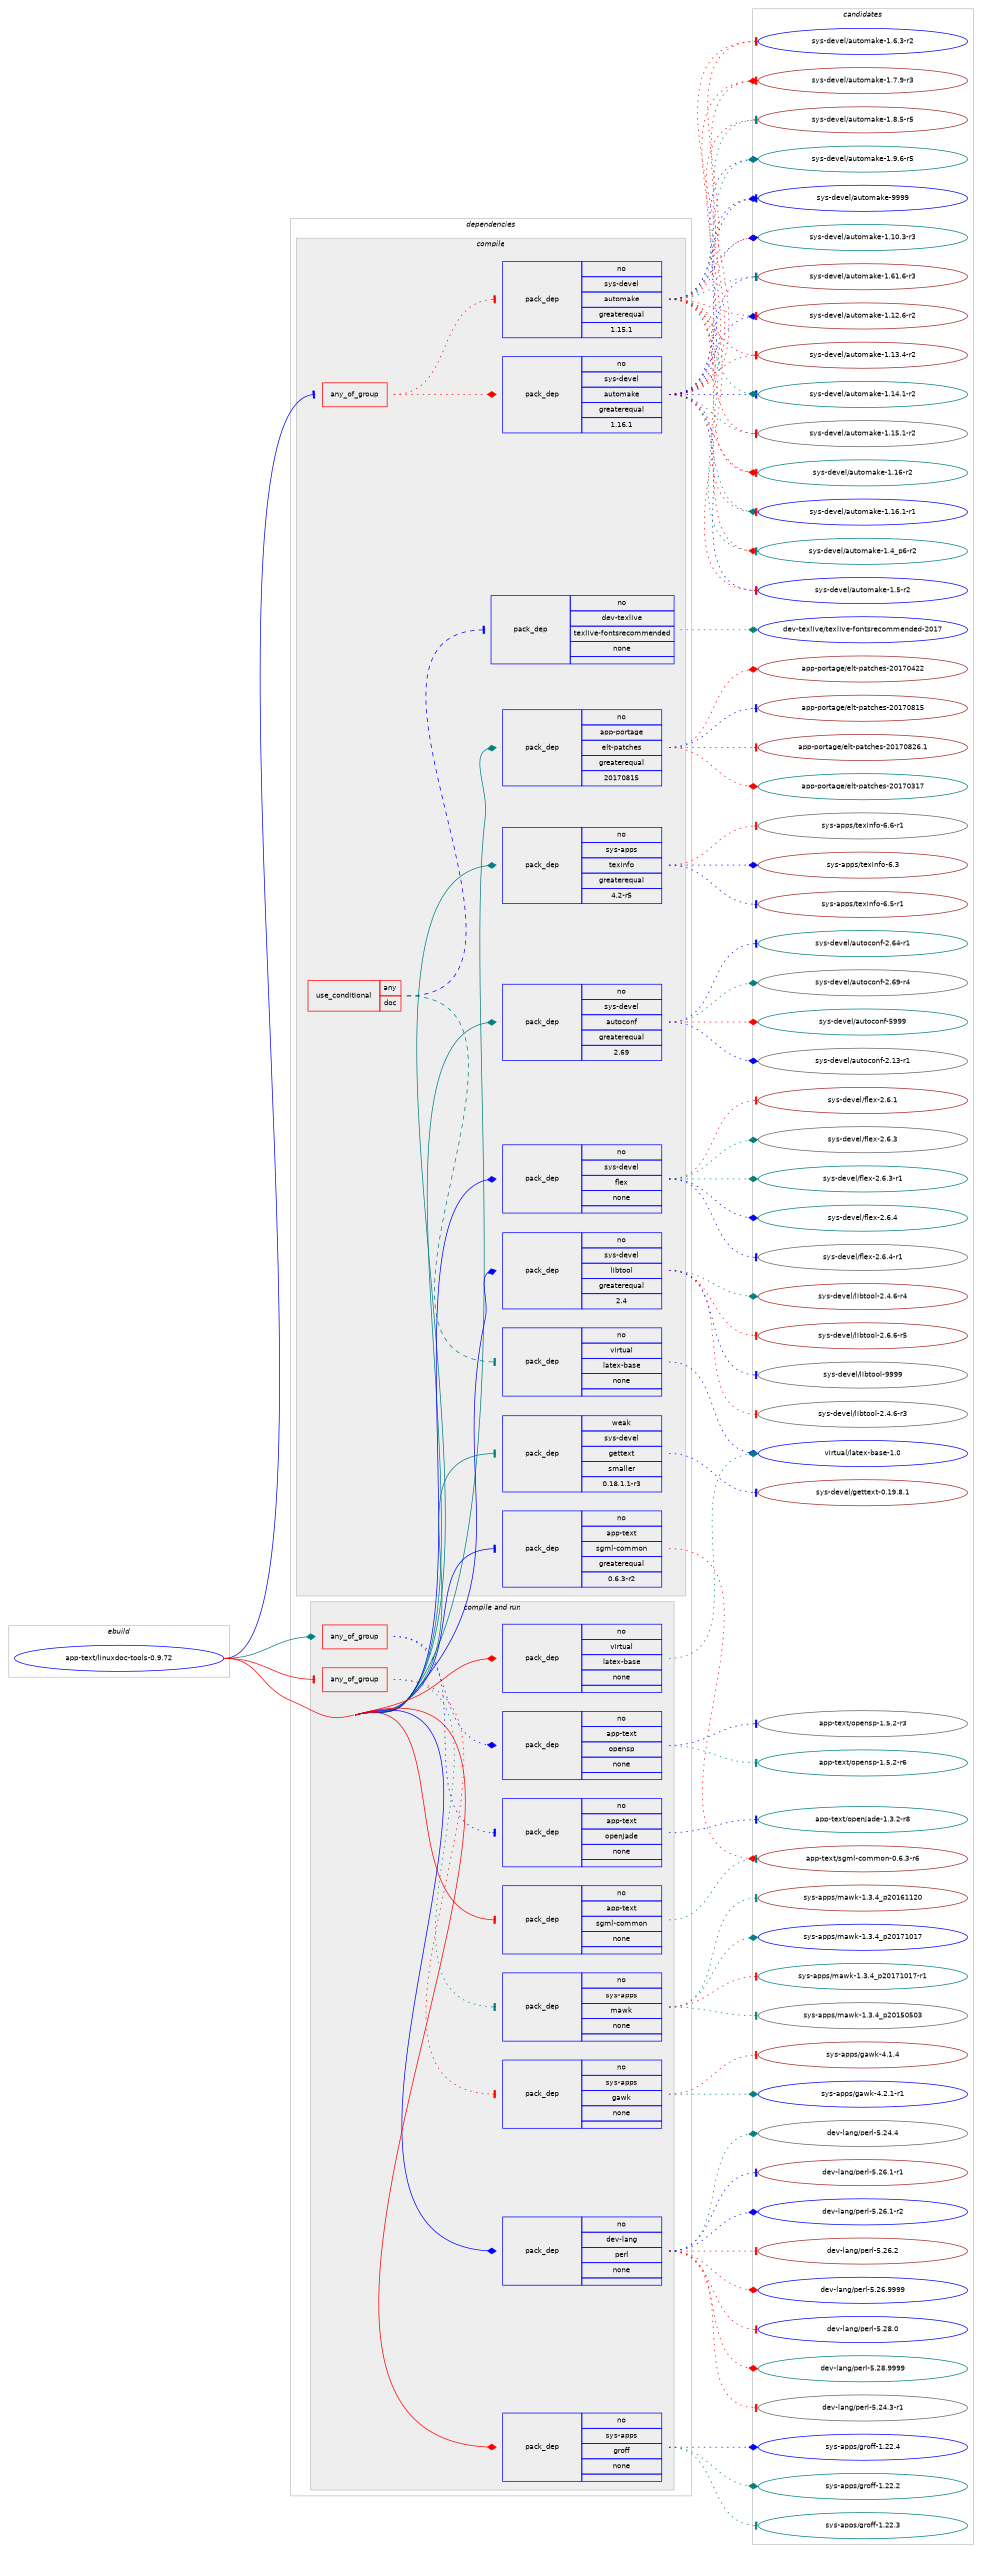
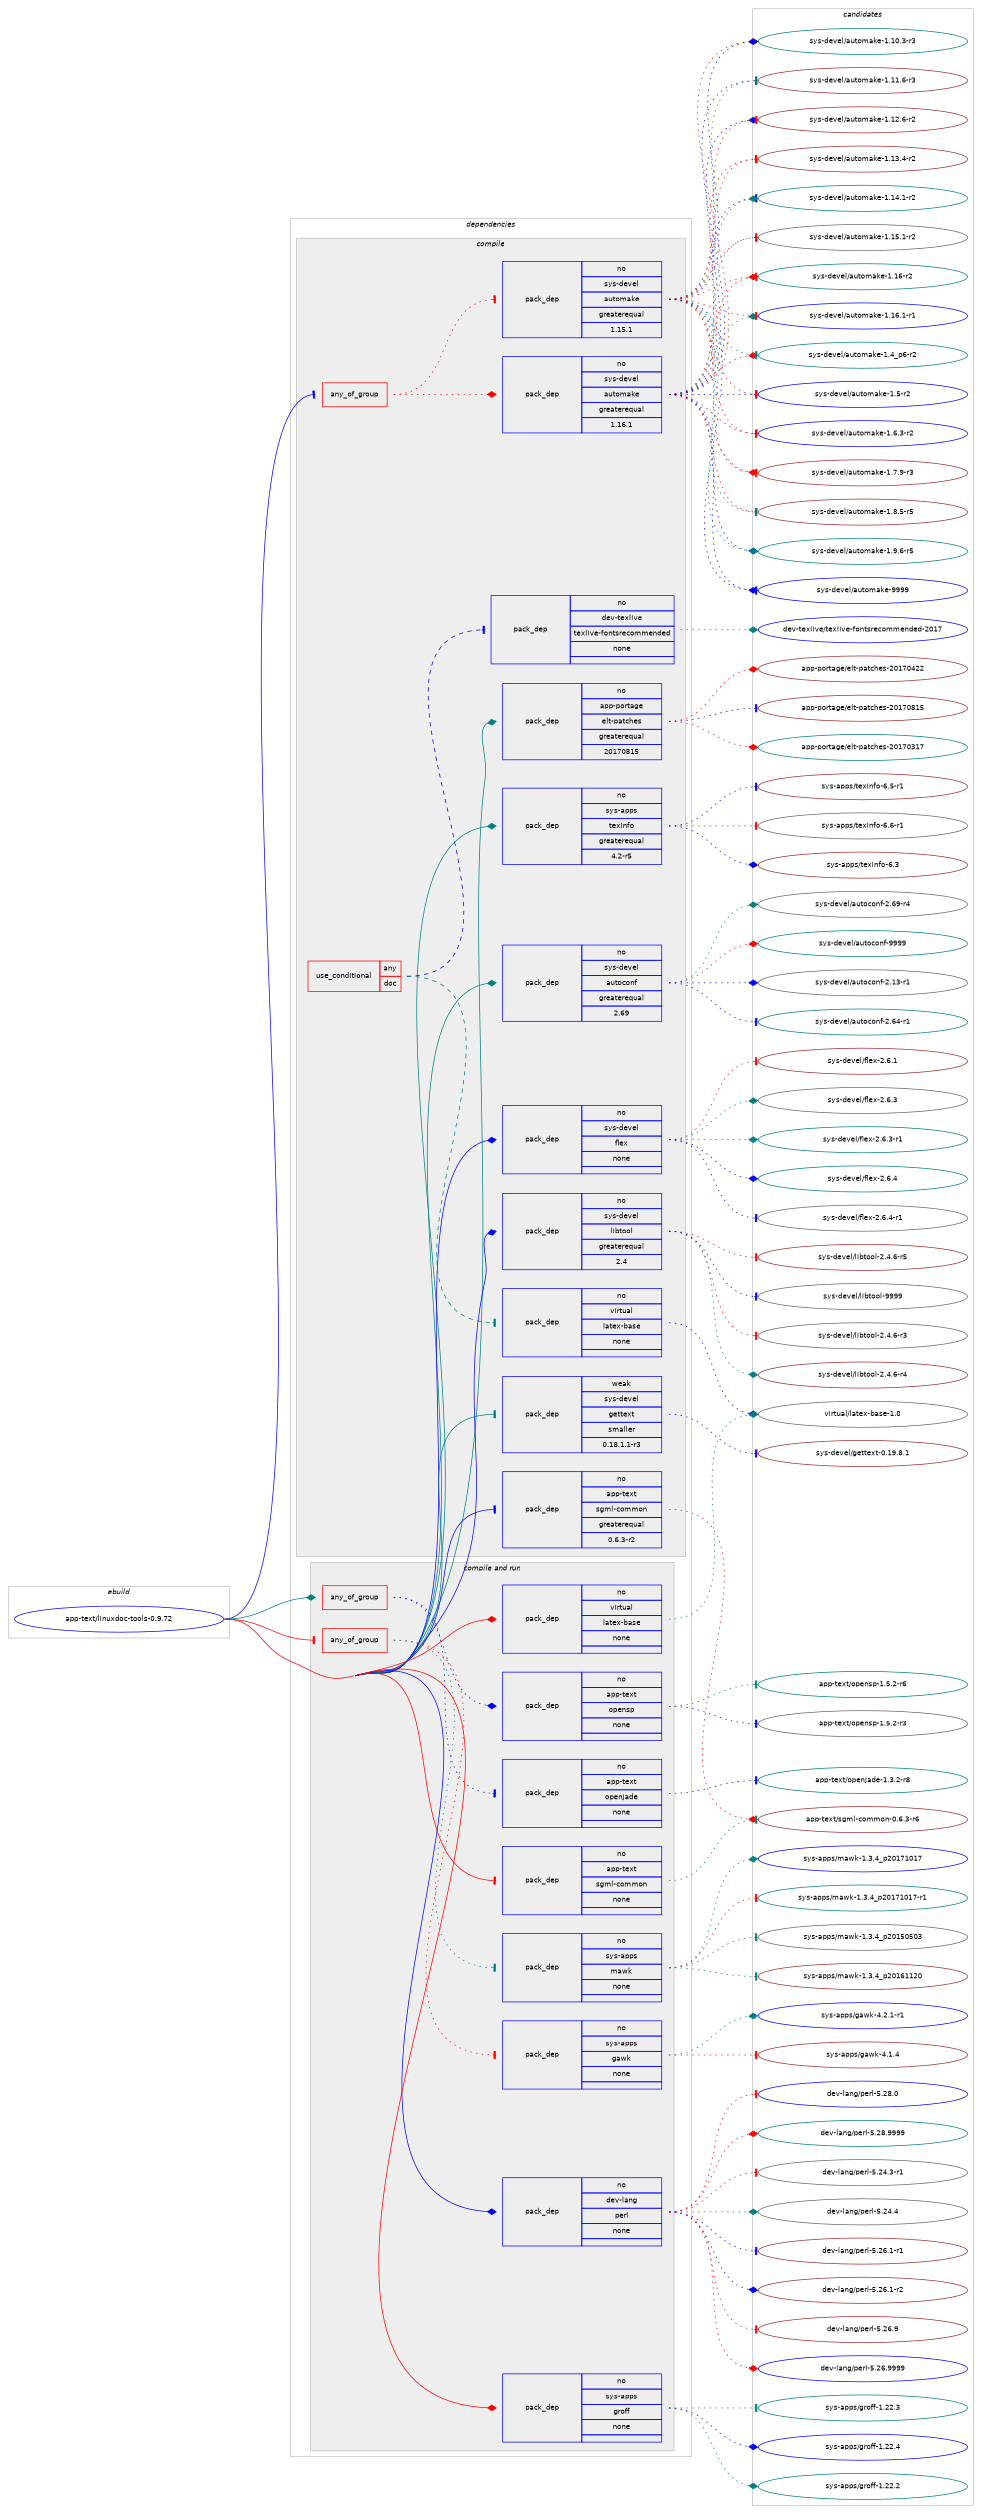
(863, 277) -> (863, 81)
(863, 747) -> none
(863, 1022) -> (863, 944)
(863, 1336) -> (863, 1257)
(863, 1454) -> (863, 1414)
(863, 2212) -> (863, 2290)
(863, 2251) -> (863, 2330)
